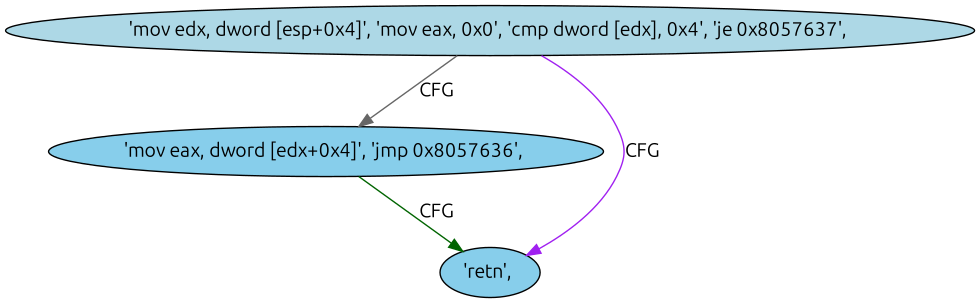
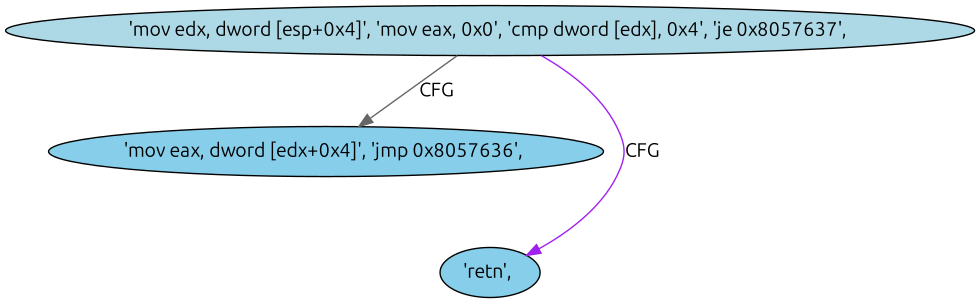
(405, 210) -> none
